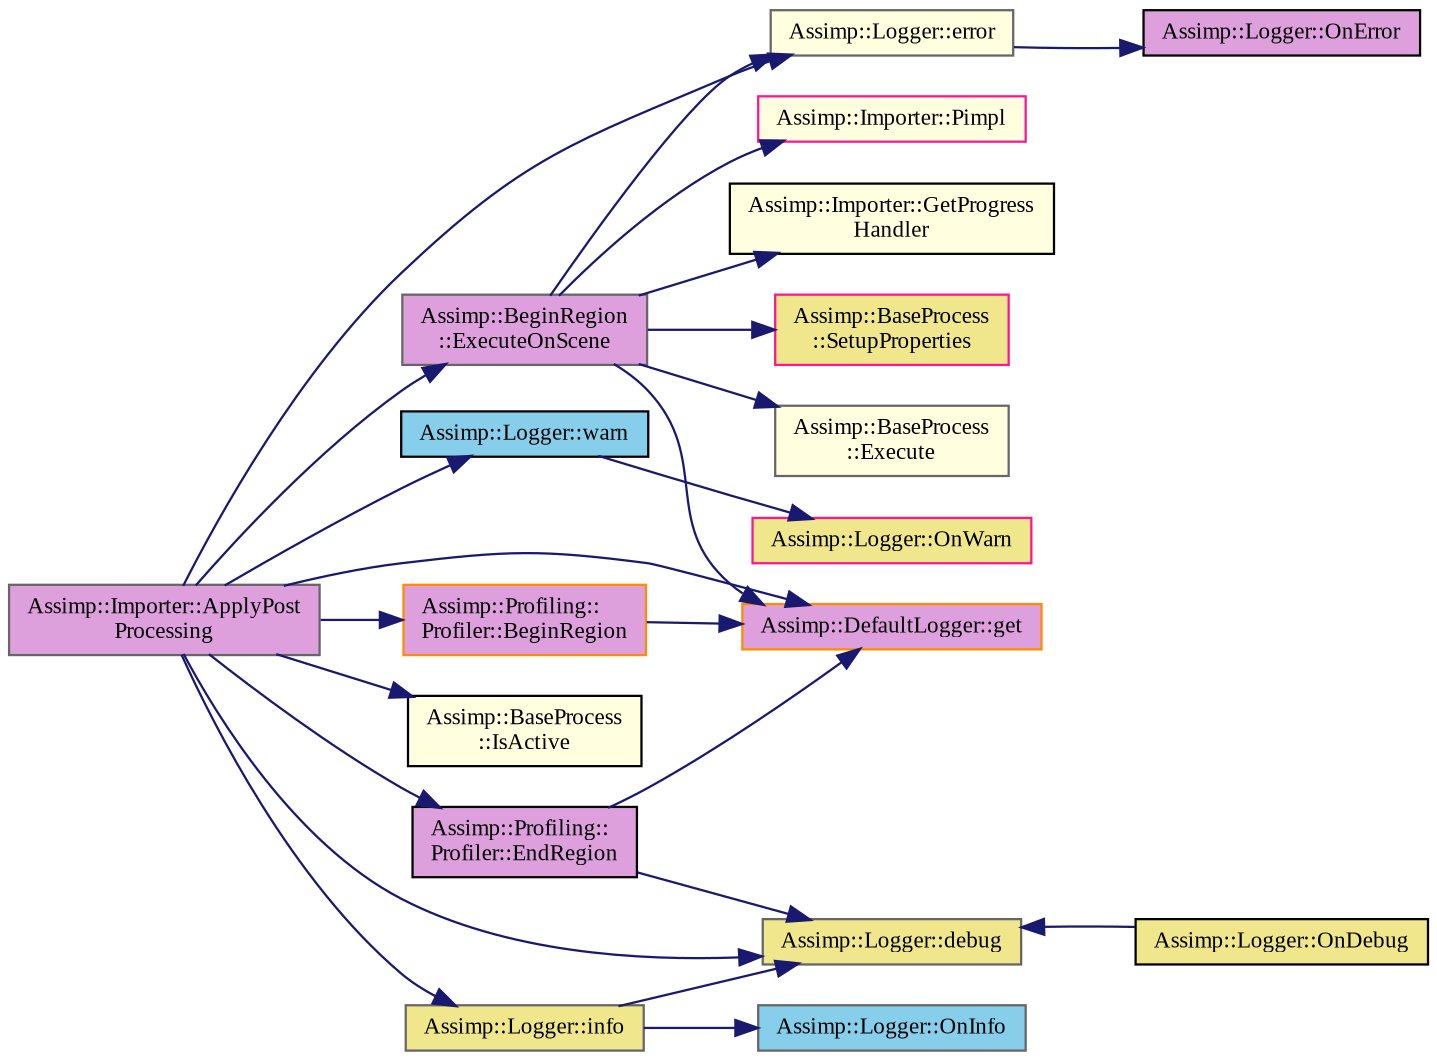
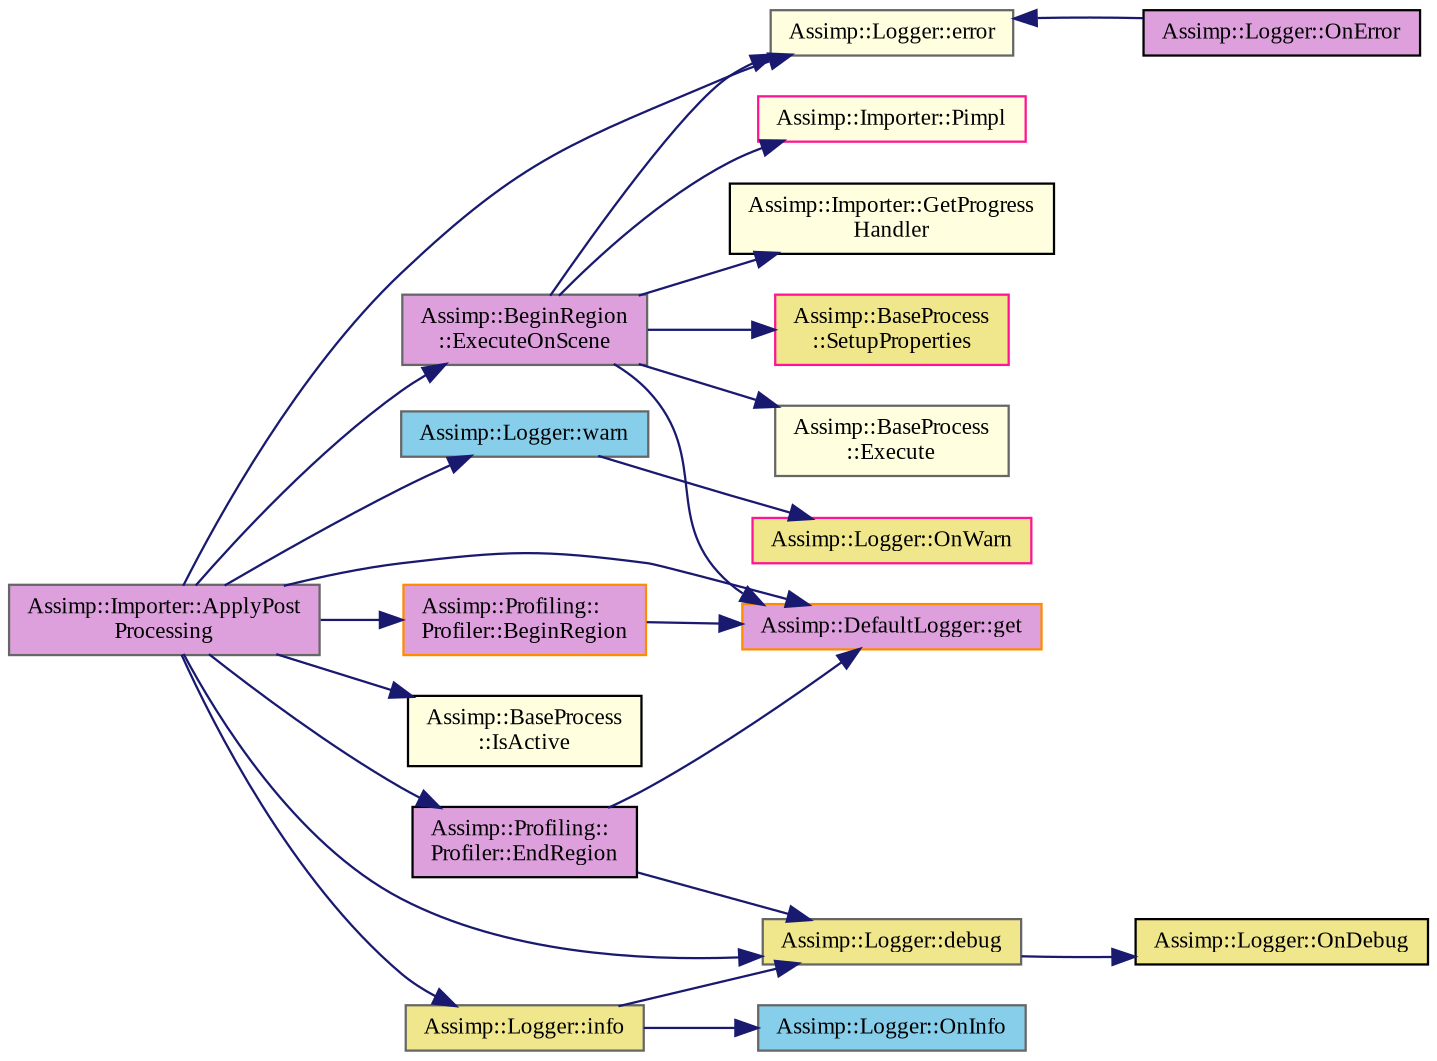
(1067, 48) -> (1090, 18)
(525, 434) -> (525, 434)
(1090, 927) -> (1067, 957)
